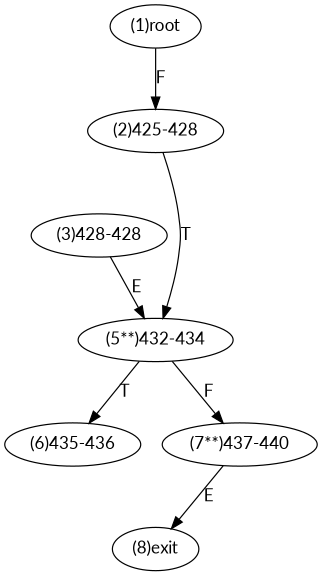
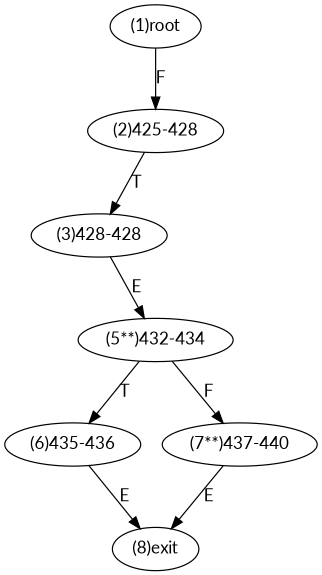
(180, 229) -> (130, 178)
none -> (111, 493)
